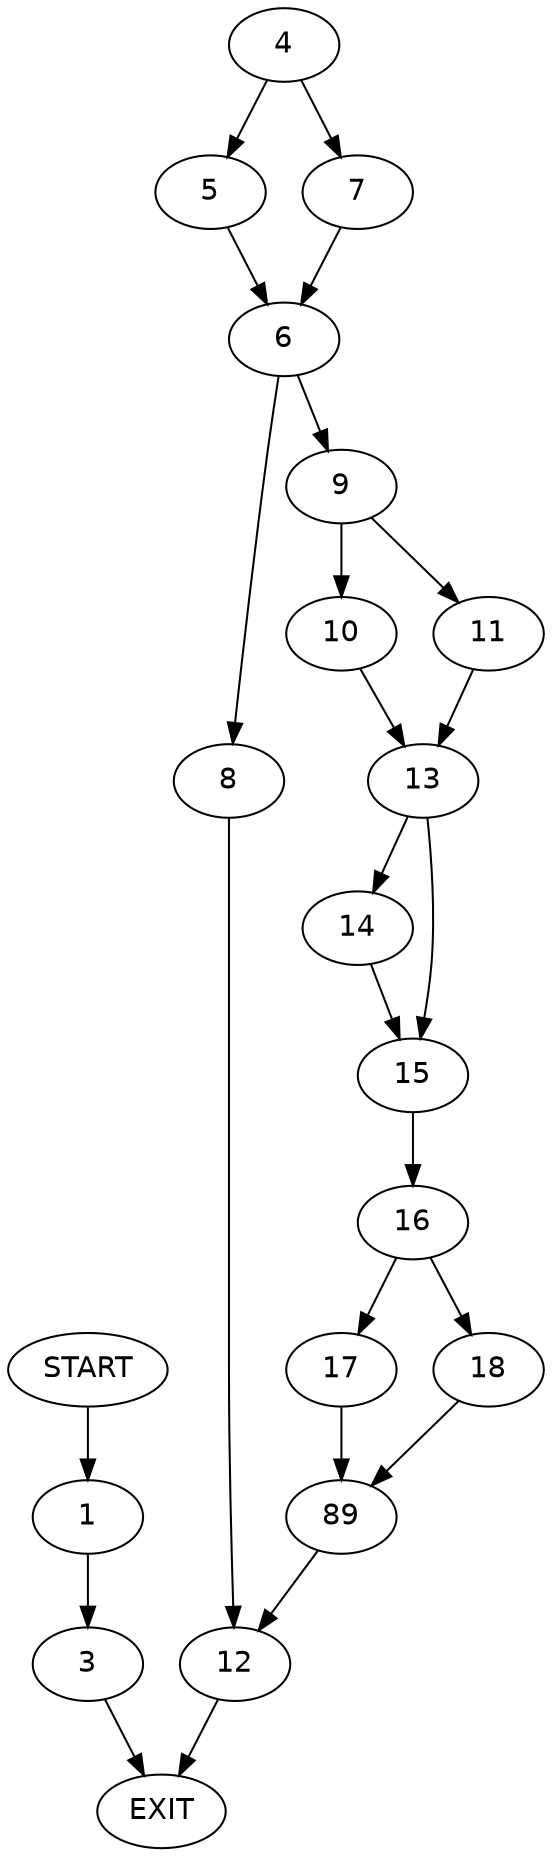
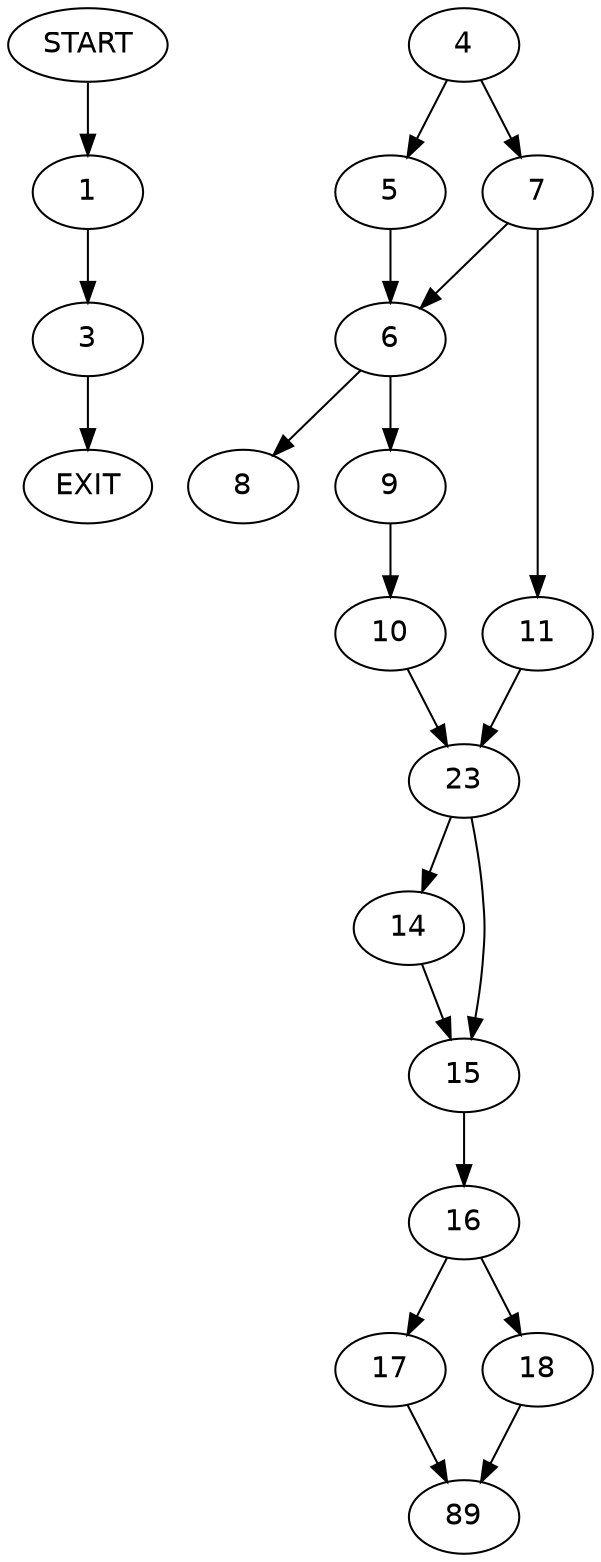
(407, 553) -> (538, 403)
(423, 781) -> (464, 781)
(235, 1664) -> none
